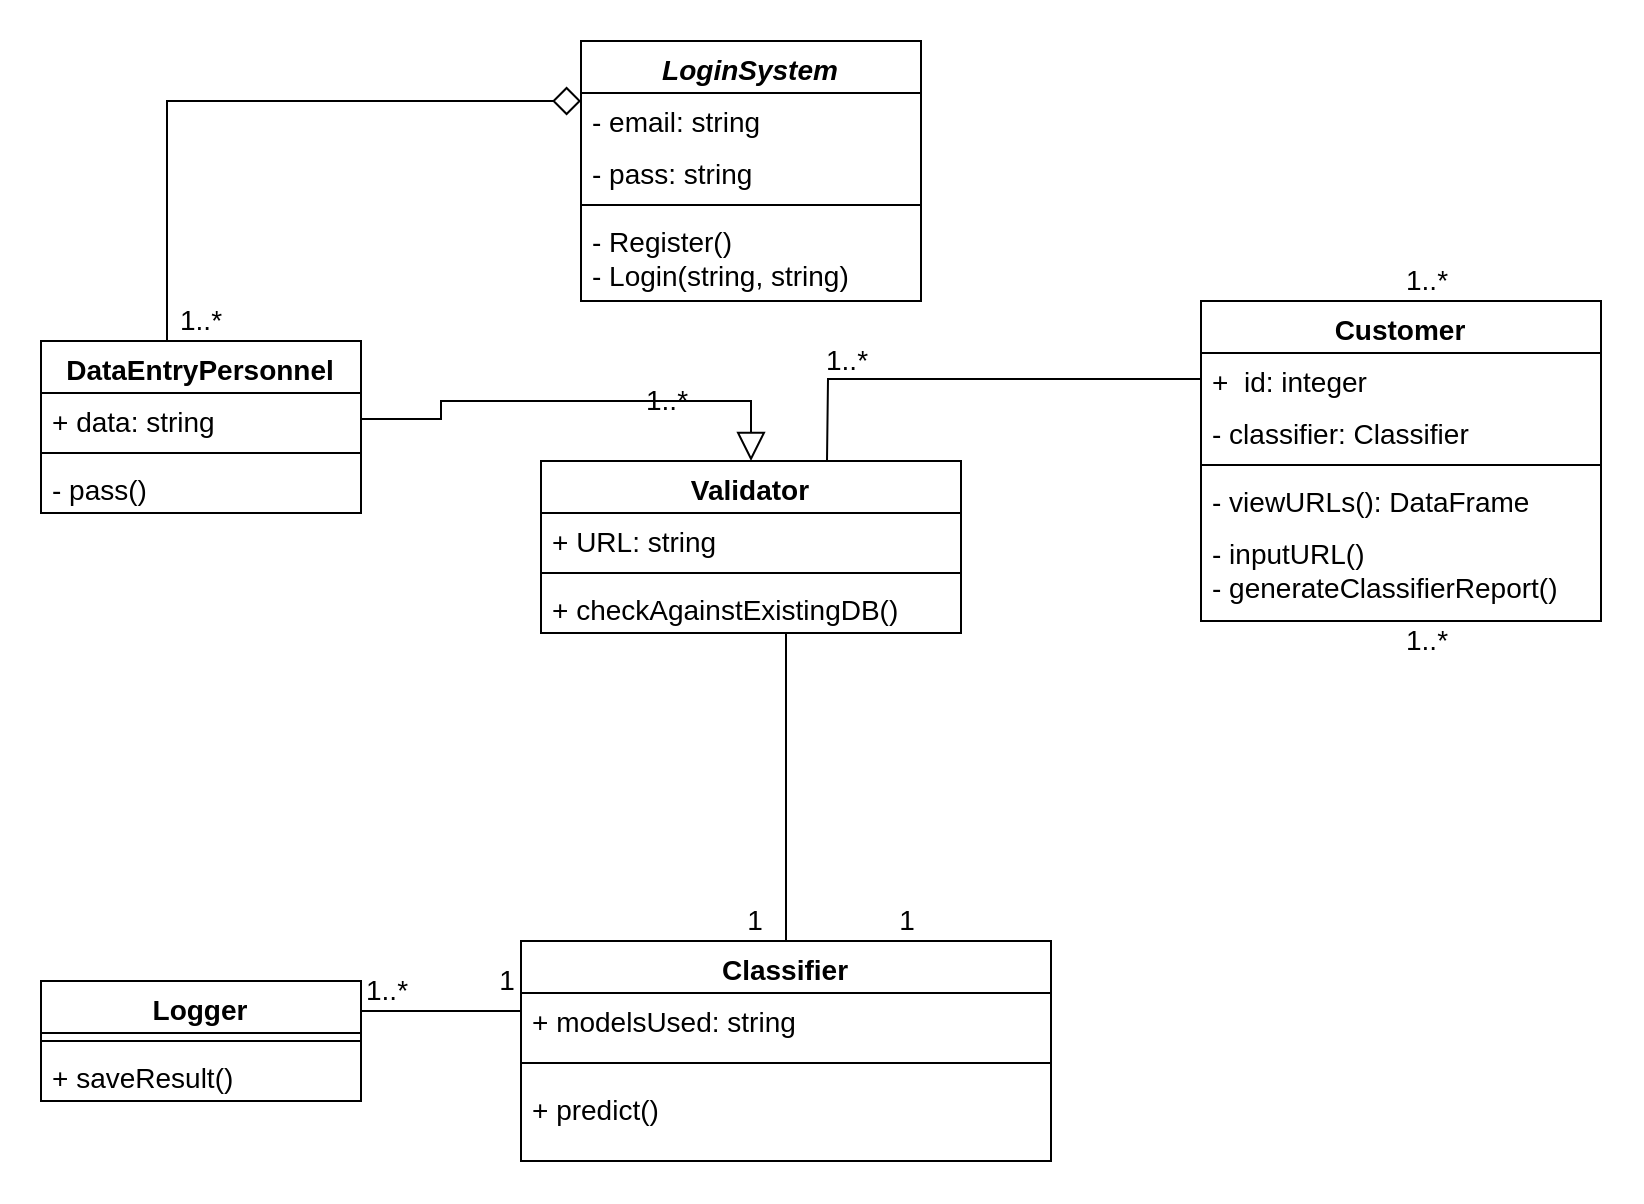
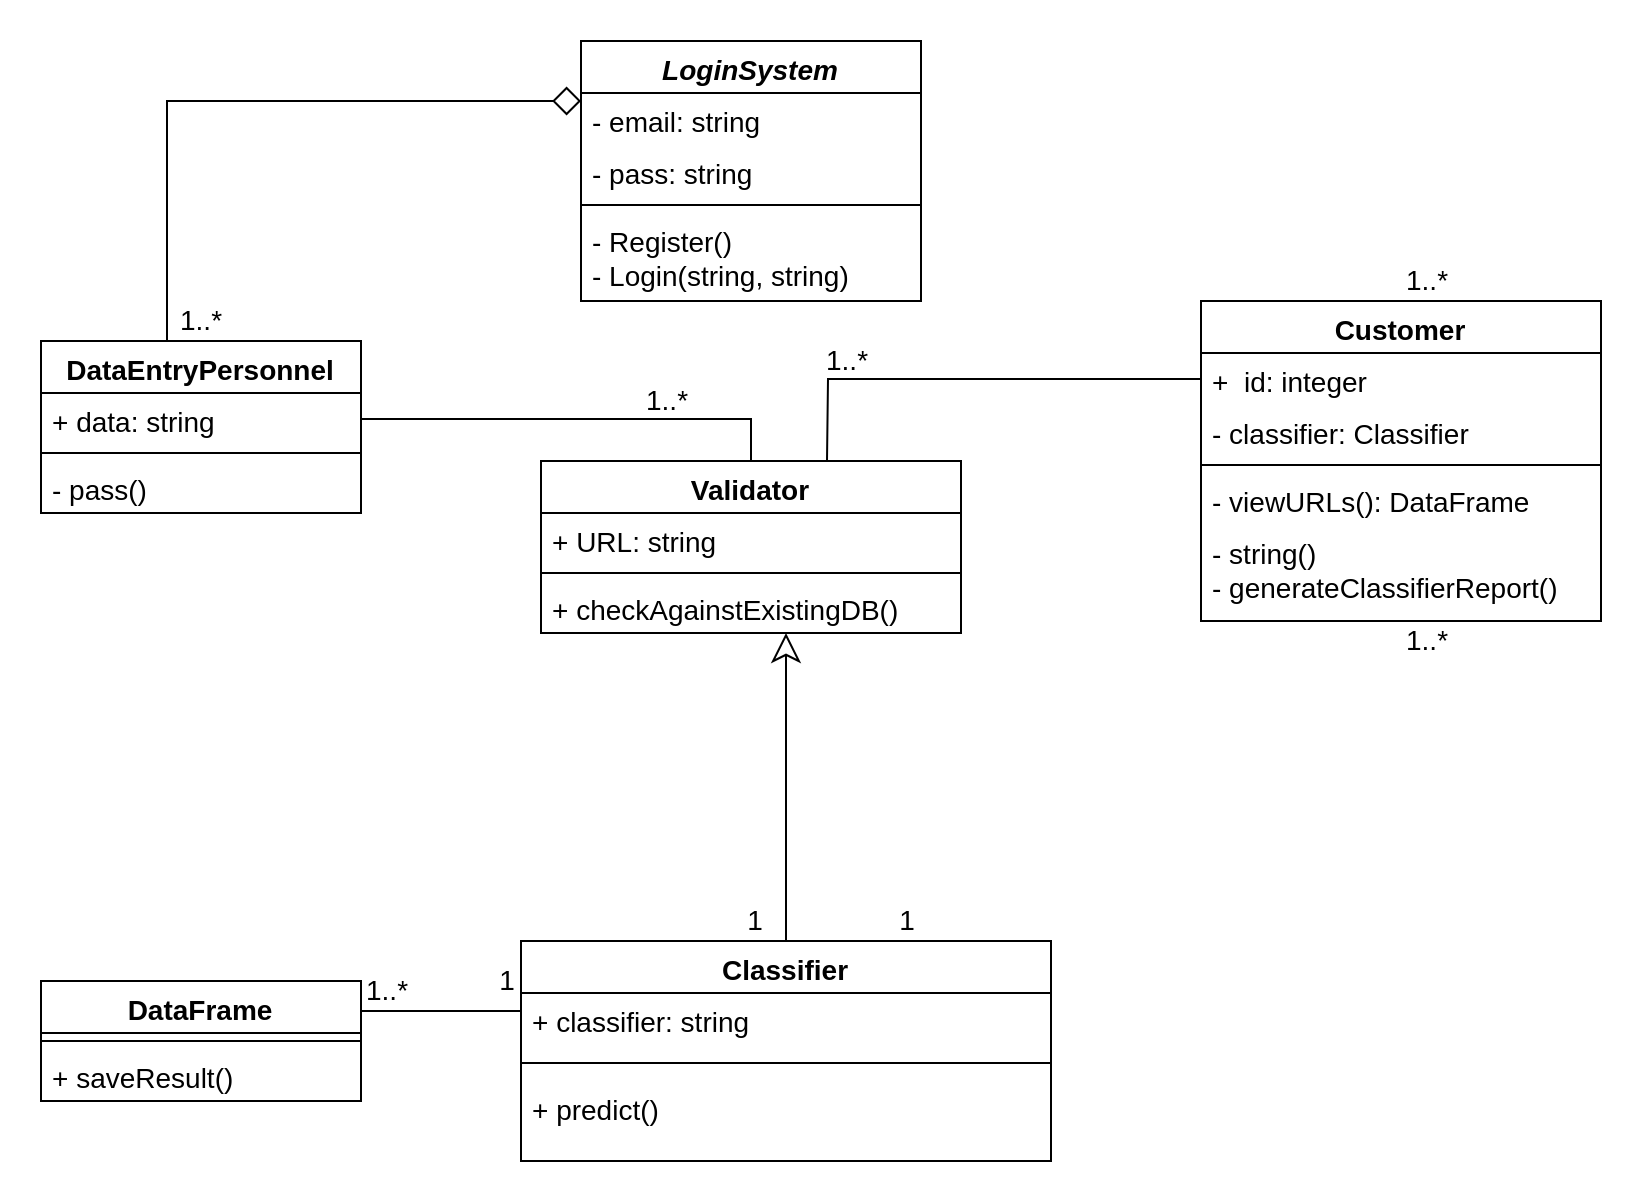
(751, 431) -> (751, 444)
(1299, 555) -> (1283, 555)
(786, 648) -> (786, 657)
(200, 1011) -> (200, 1011)
(671, 1023) -> (663, 1023)
